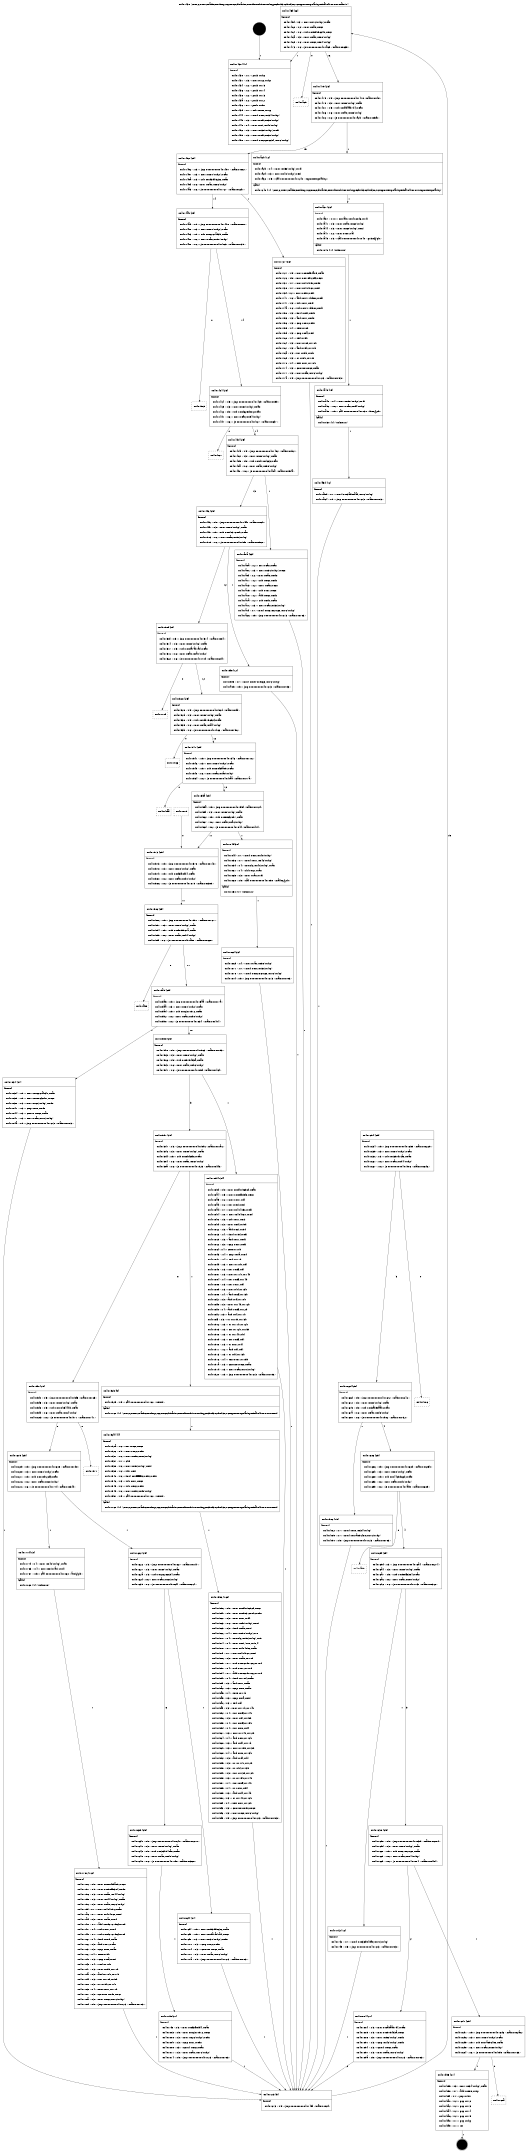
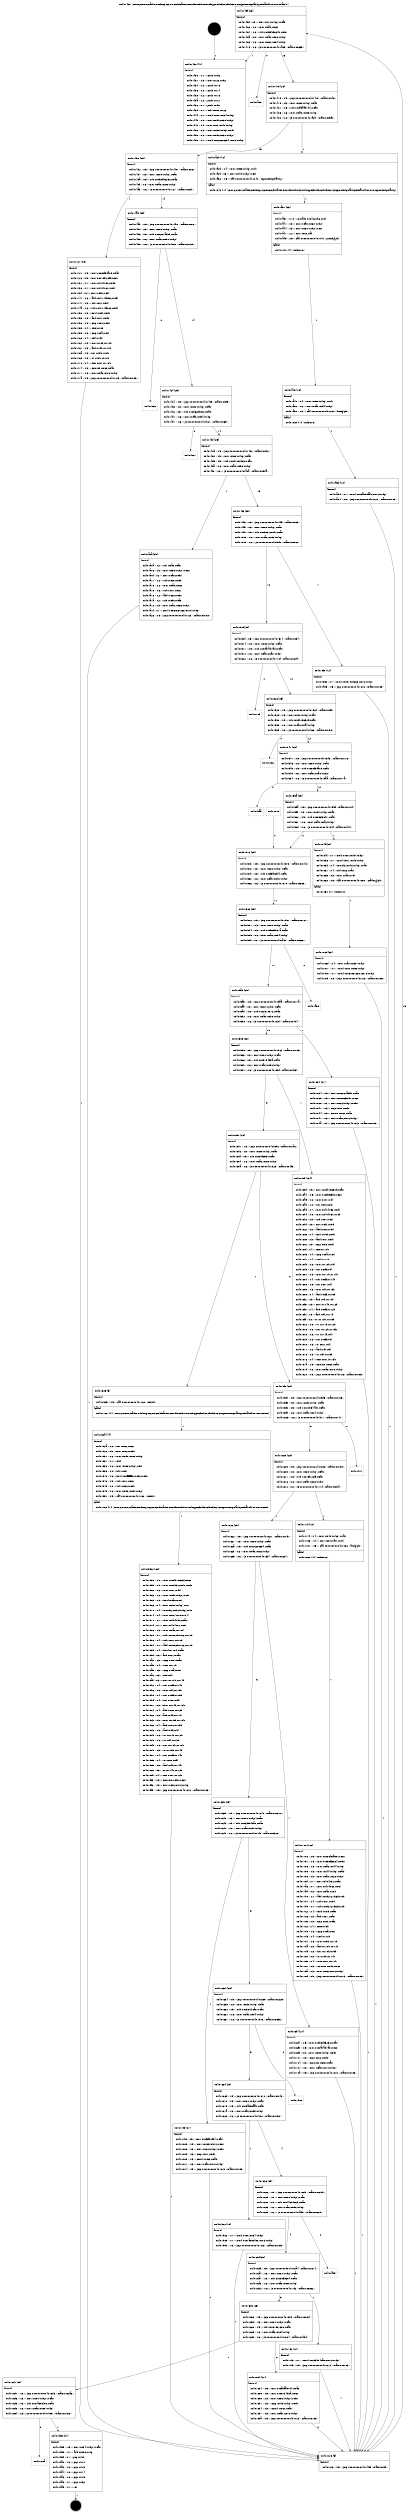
none -> (249, 1910)
